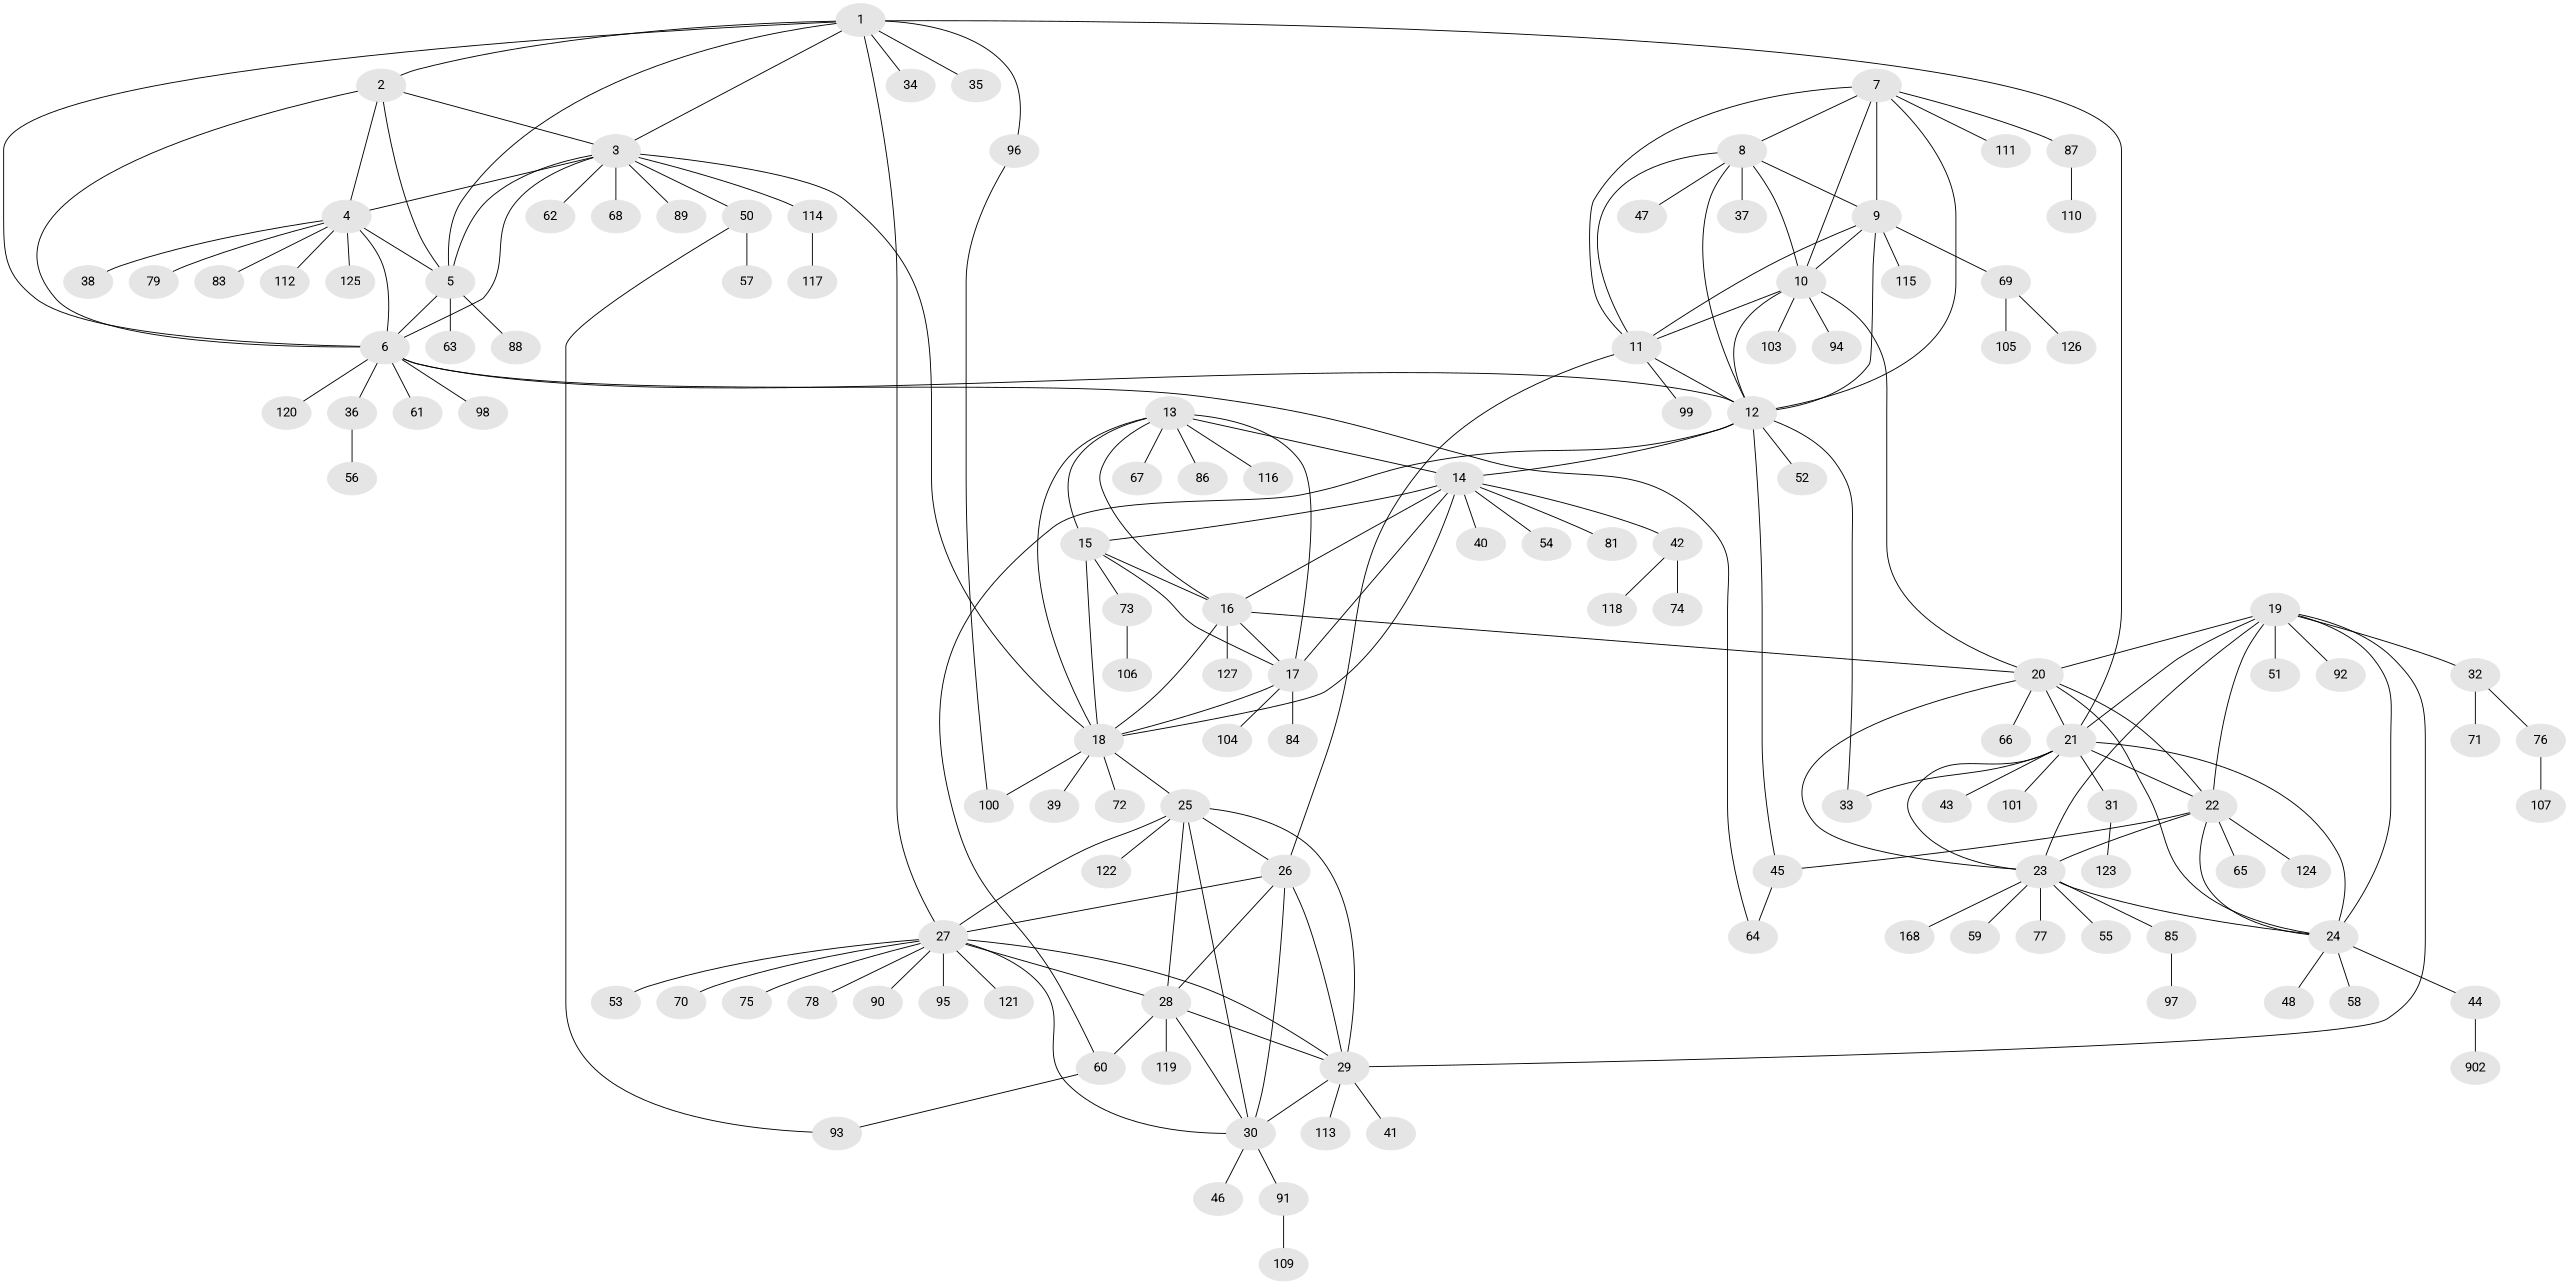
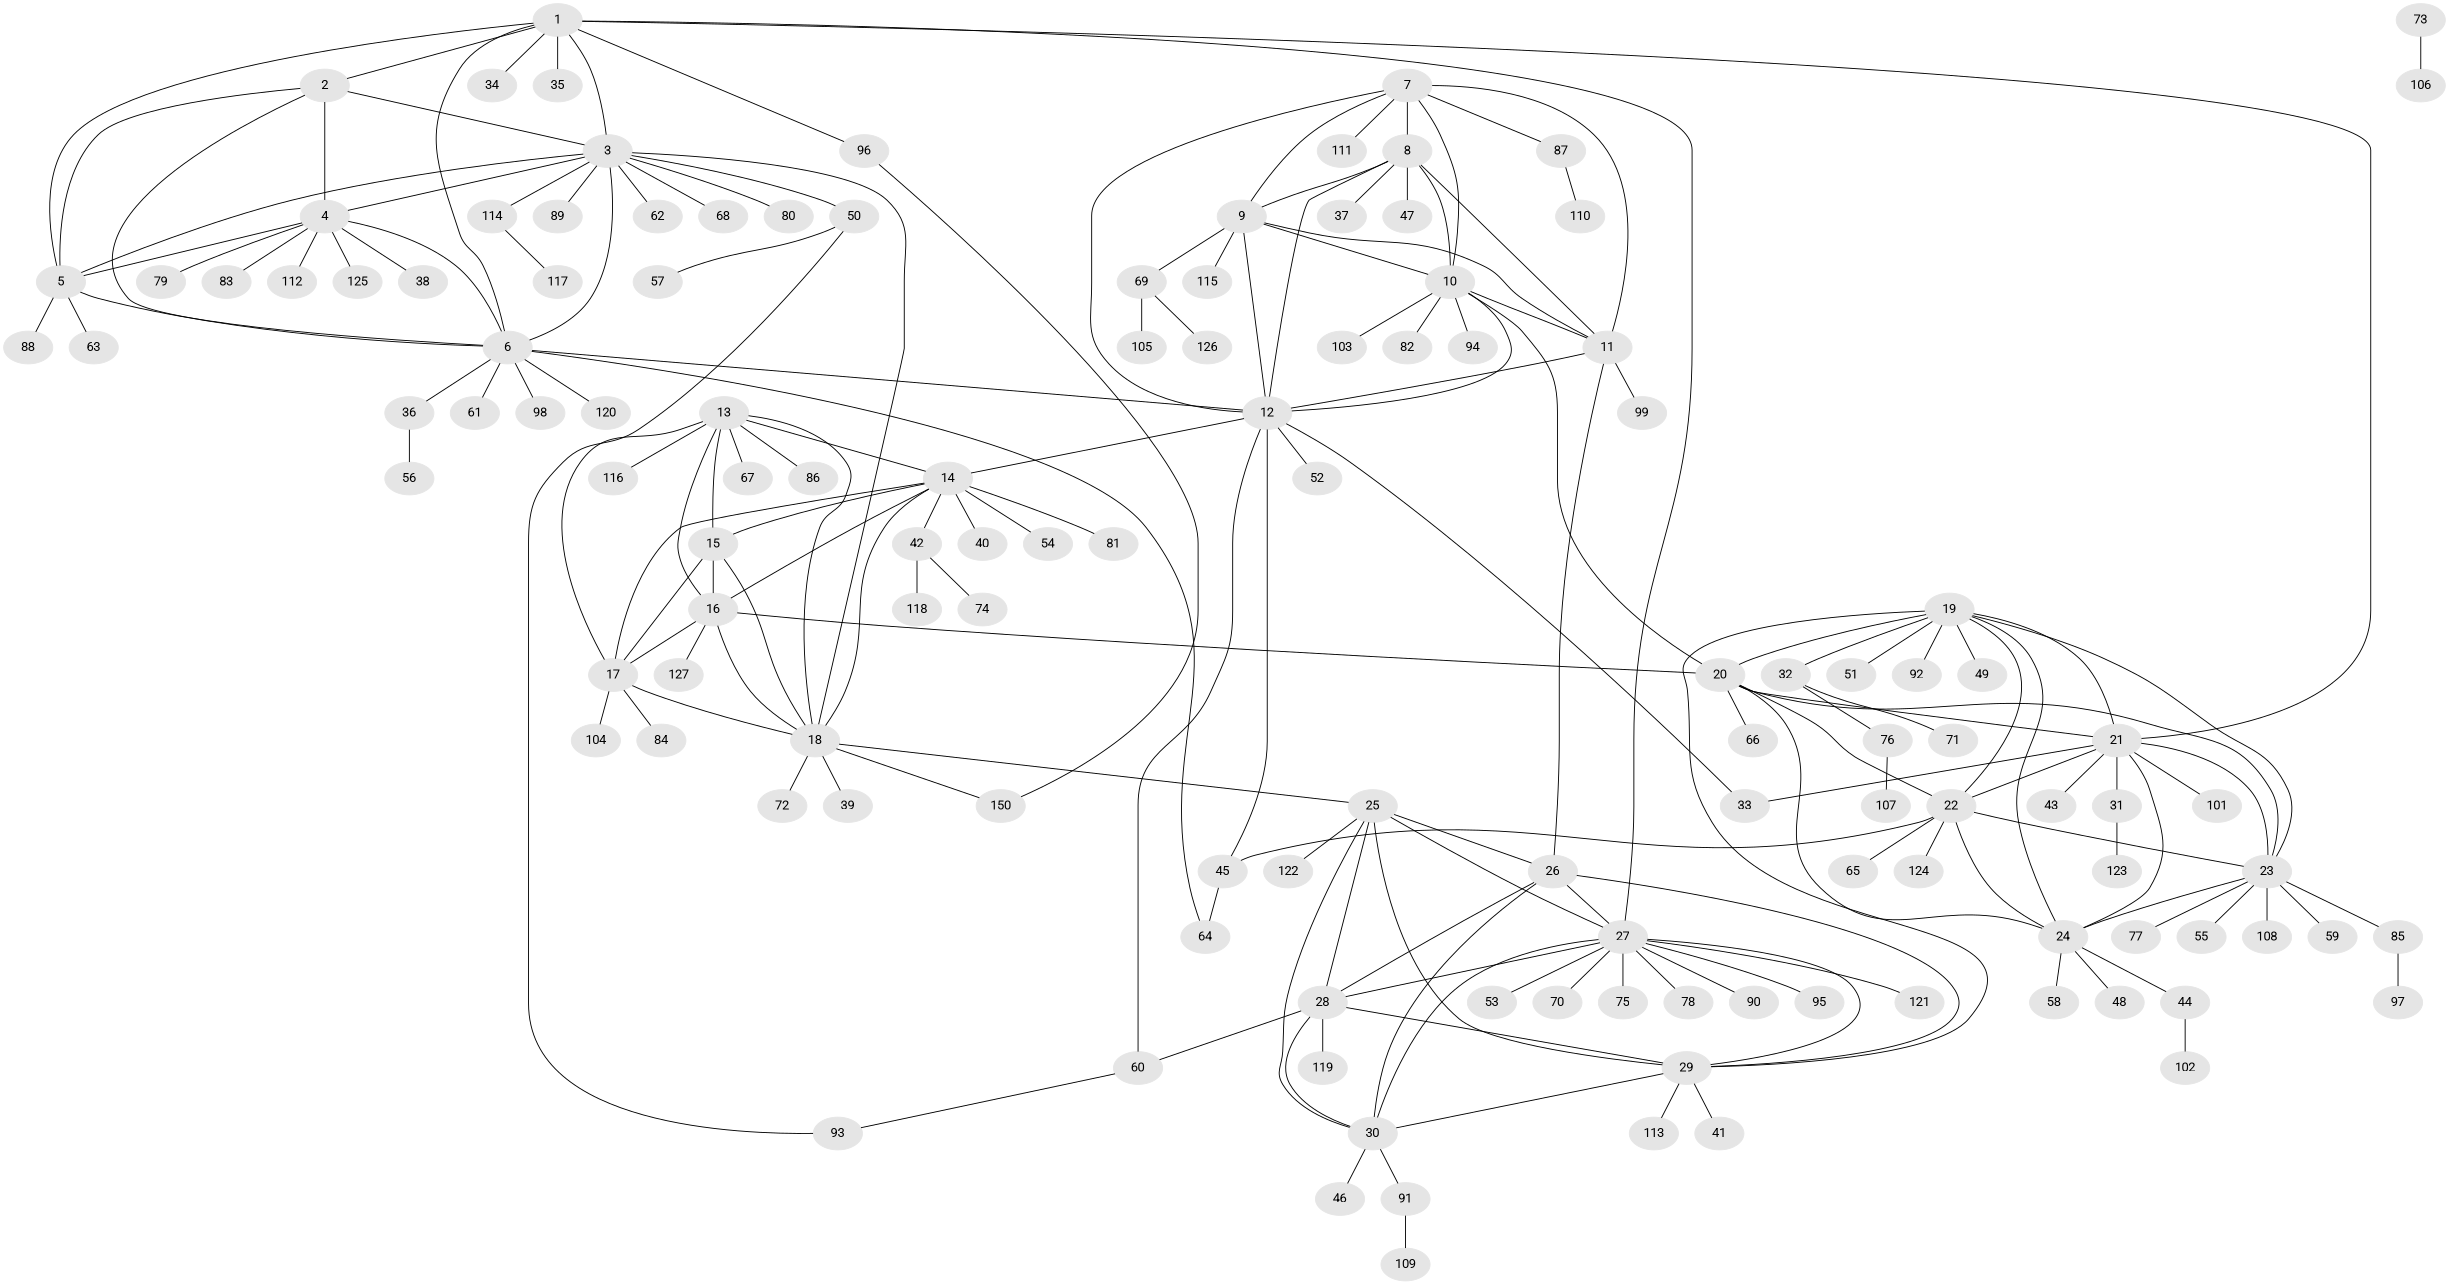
none -> (789, 217)
none -> (1407, 348)
(1106, 577) -> none
none -> (1982, 675)
(989, 806) -> (1001, 806)
(1910, 937) -> (2267, 937)
(2475, 1068) -> (2185, 1068)
